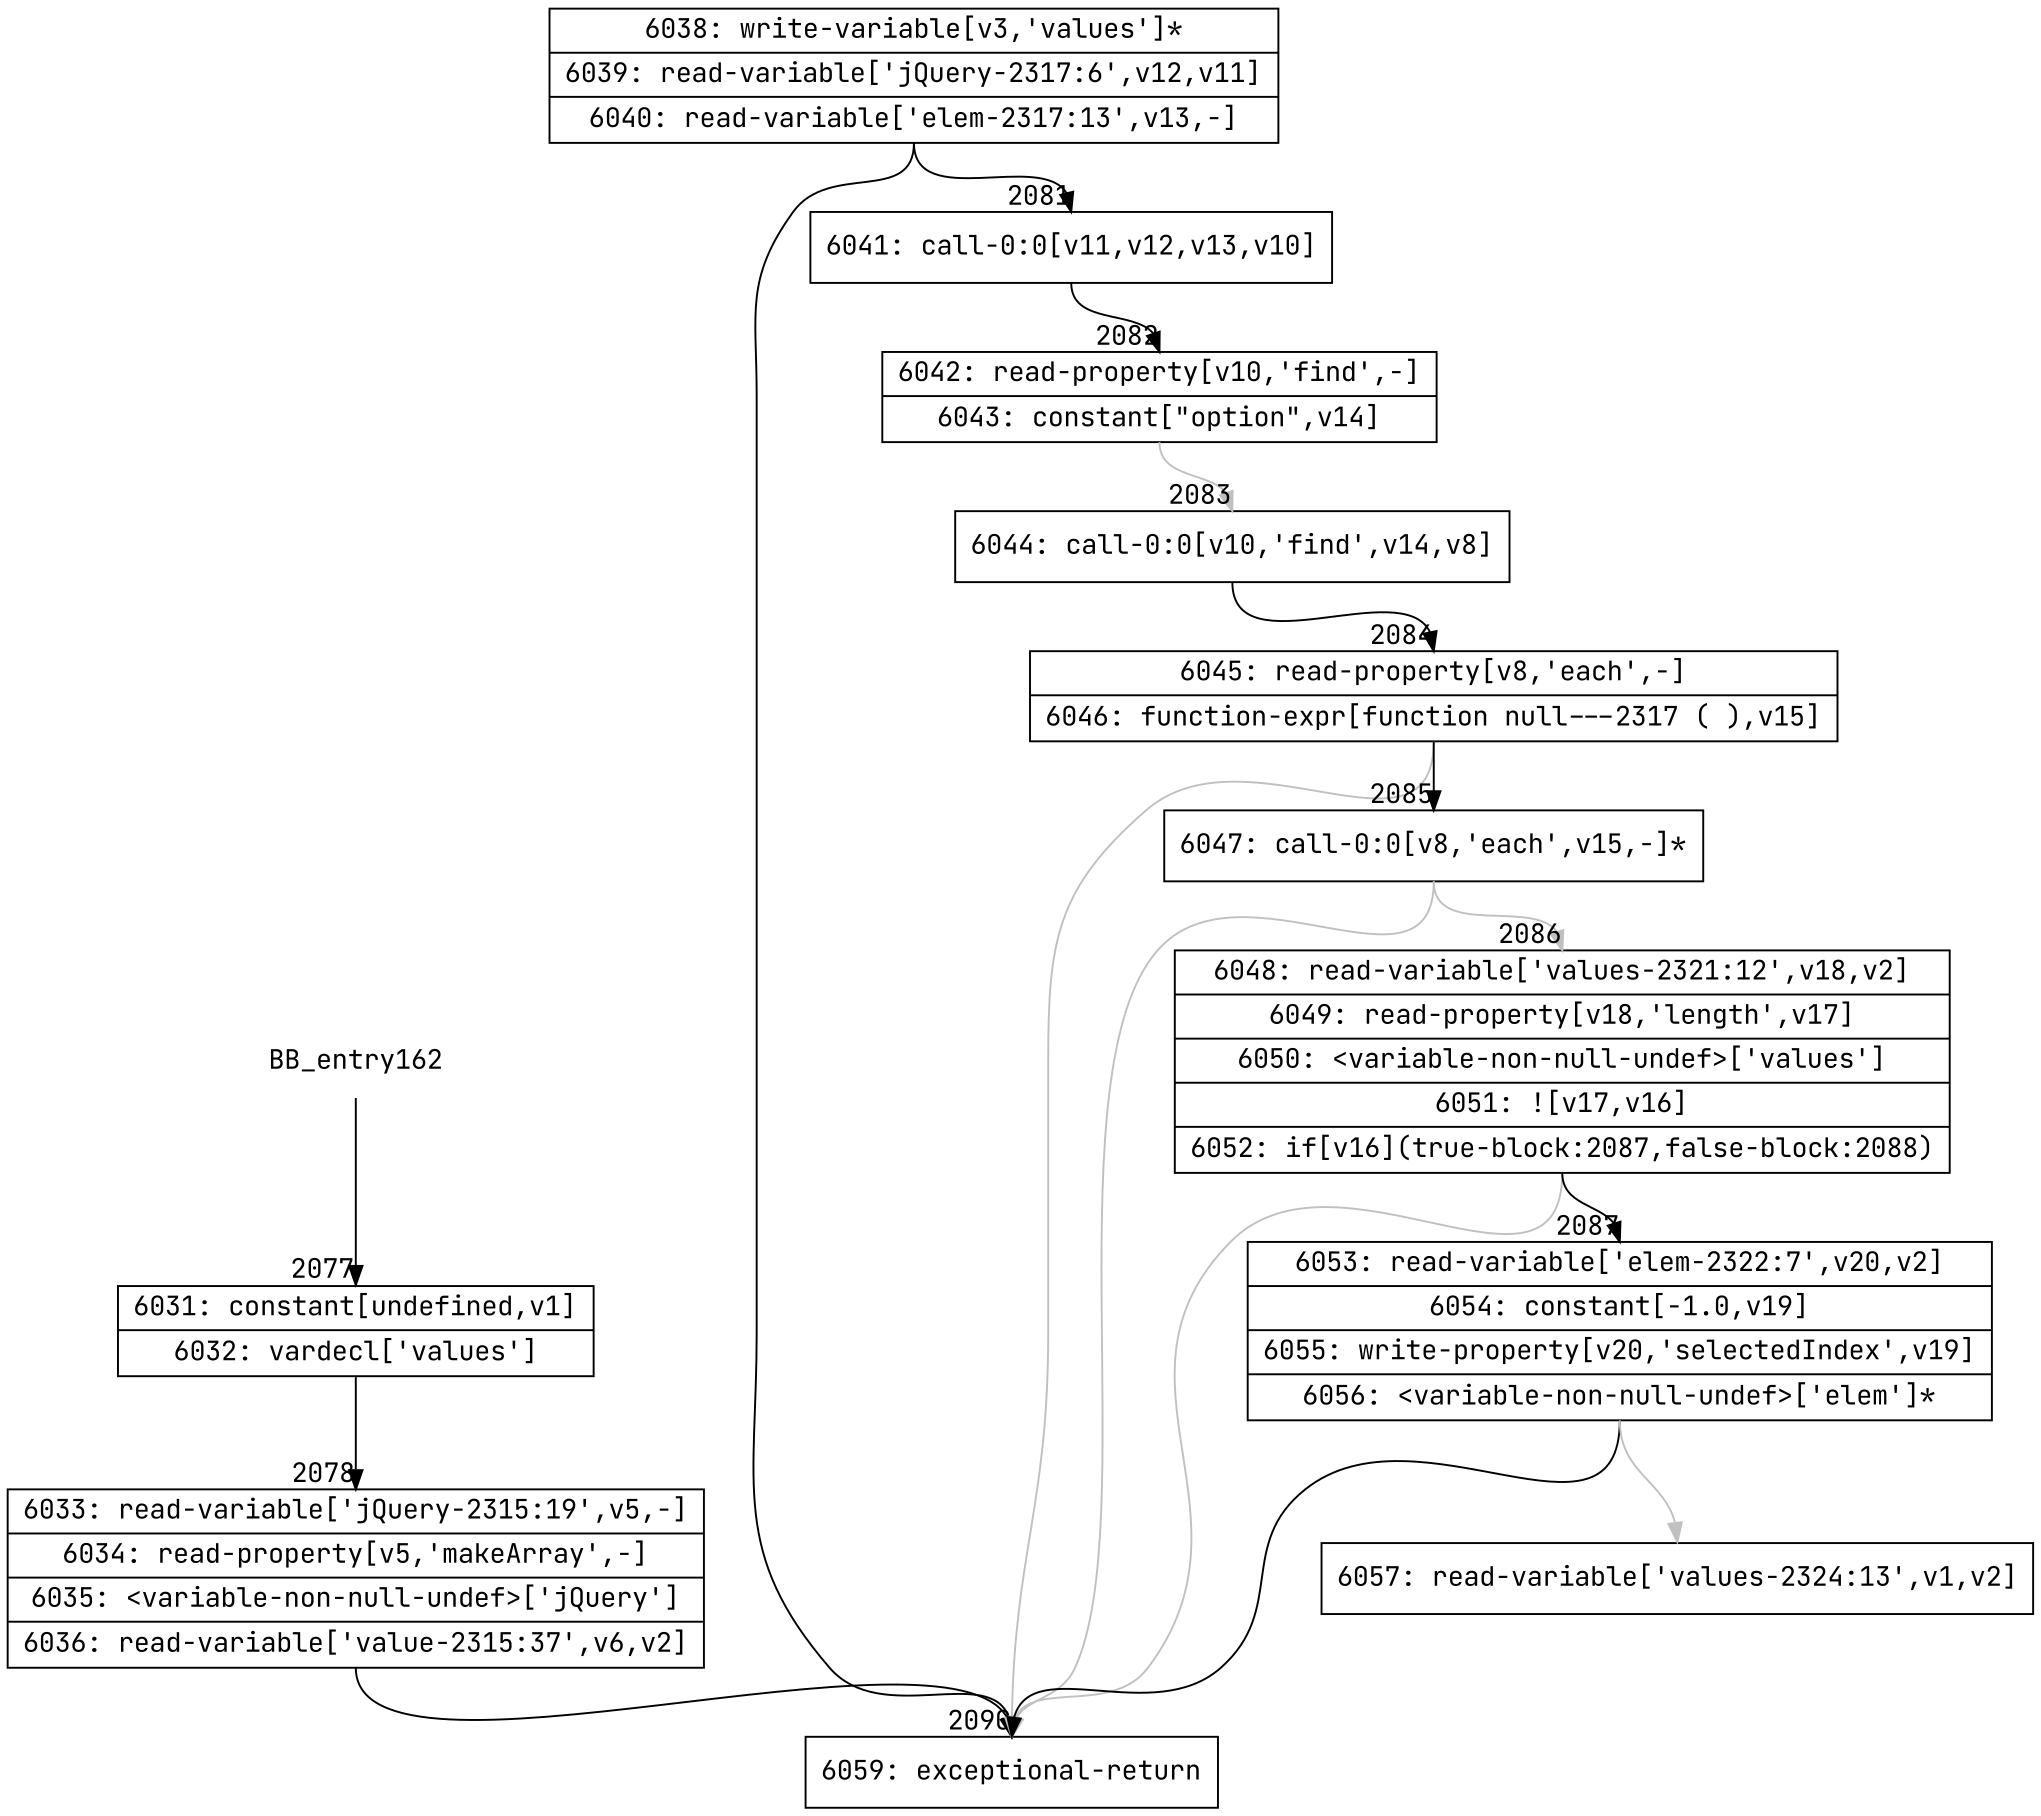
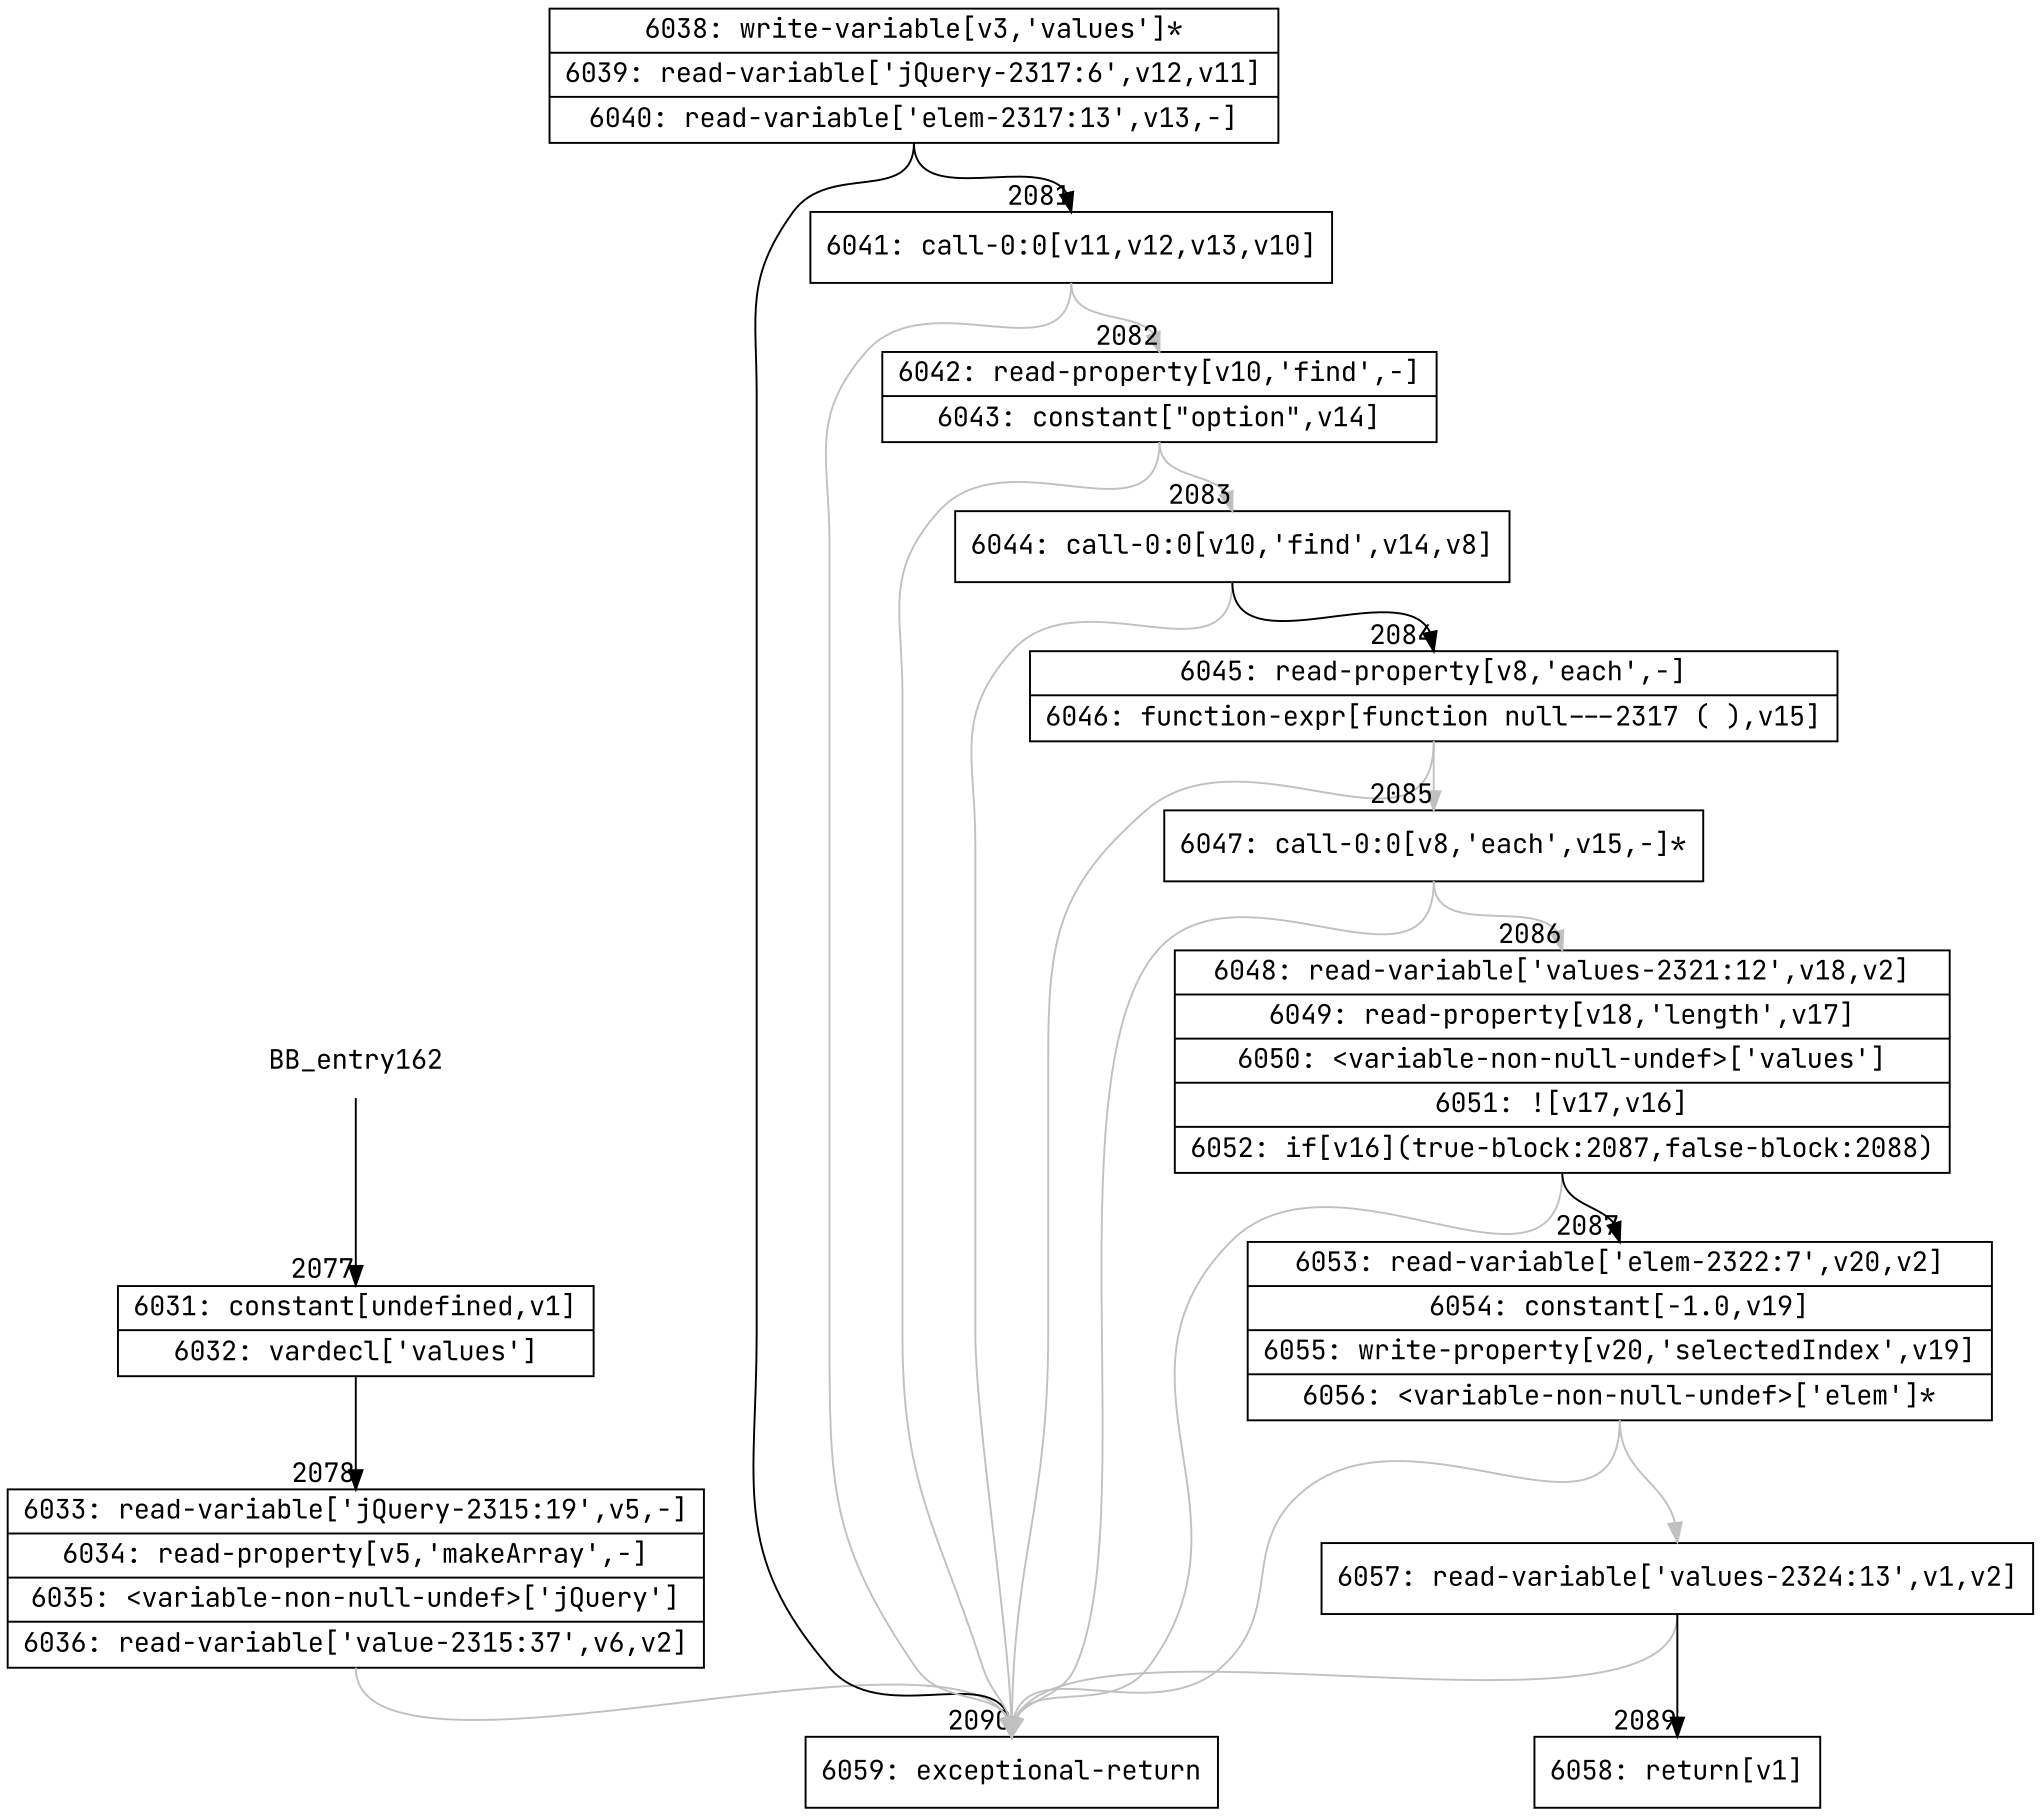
(1106, 315) -> (1106, 315)
(1434, 766) -> (1434, 766)
none -> (830, 947)
none -> (902, 990)
none -> (975, 1051)
(1283, 1514) -> (1283, 1514)
none -> (1354, 1676)
(675, 1703) -> (675, 1703)
none -> (1677, 1772)
